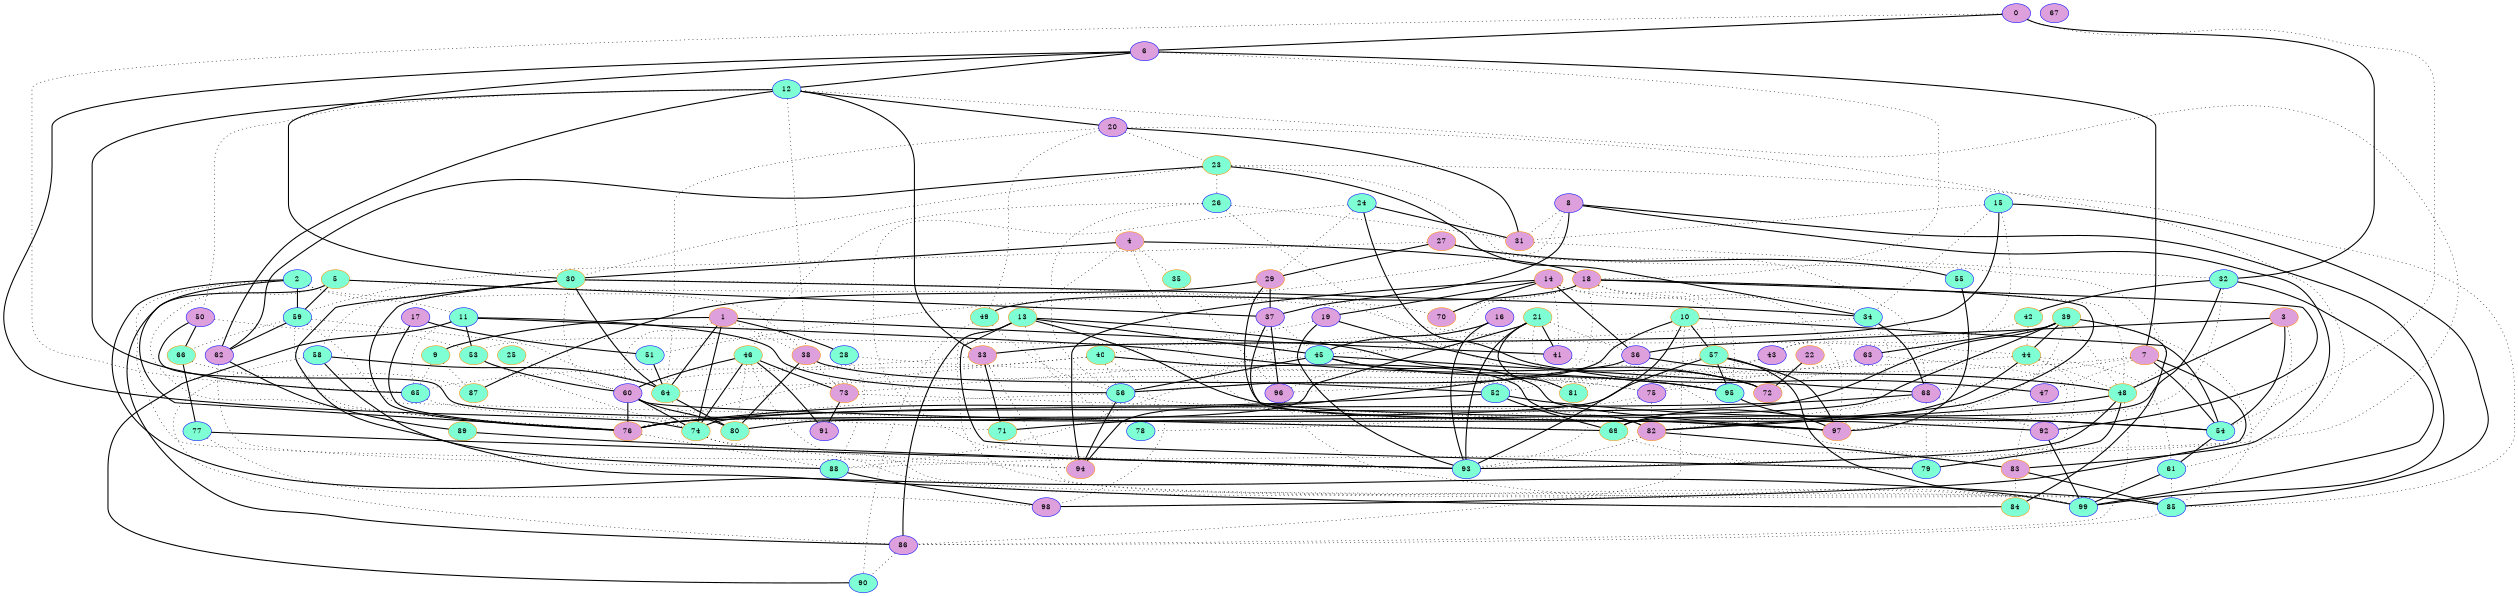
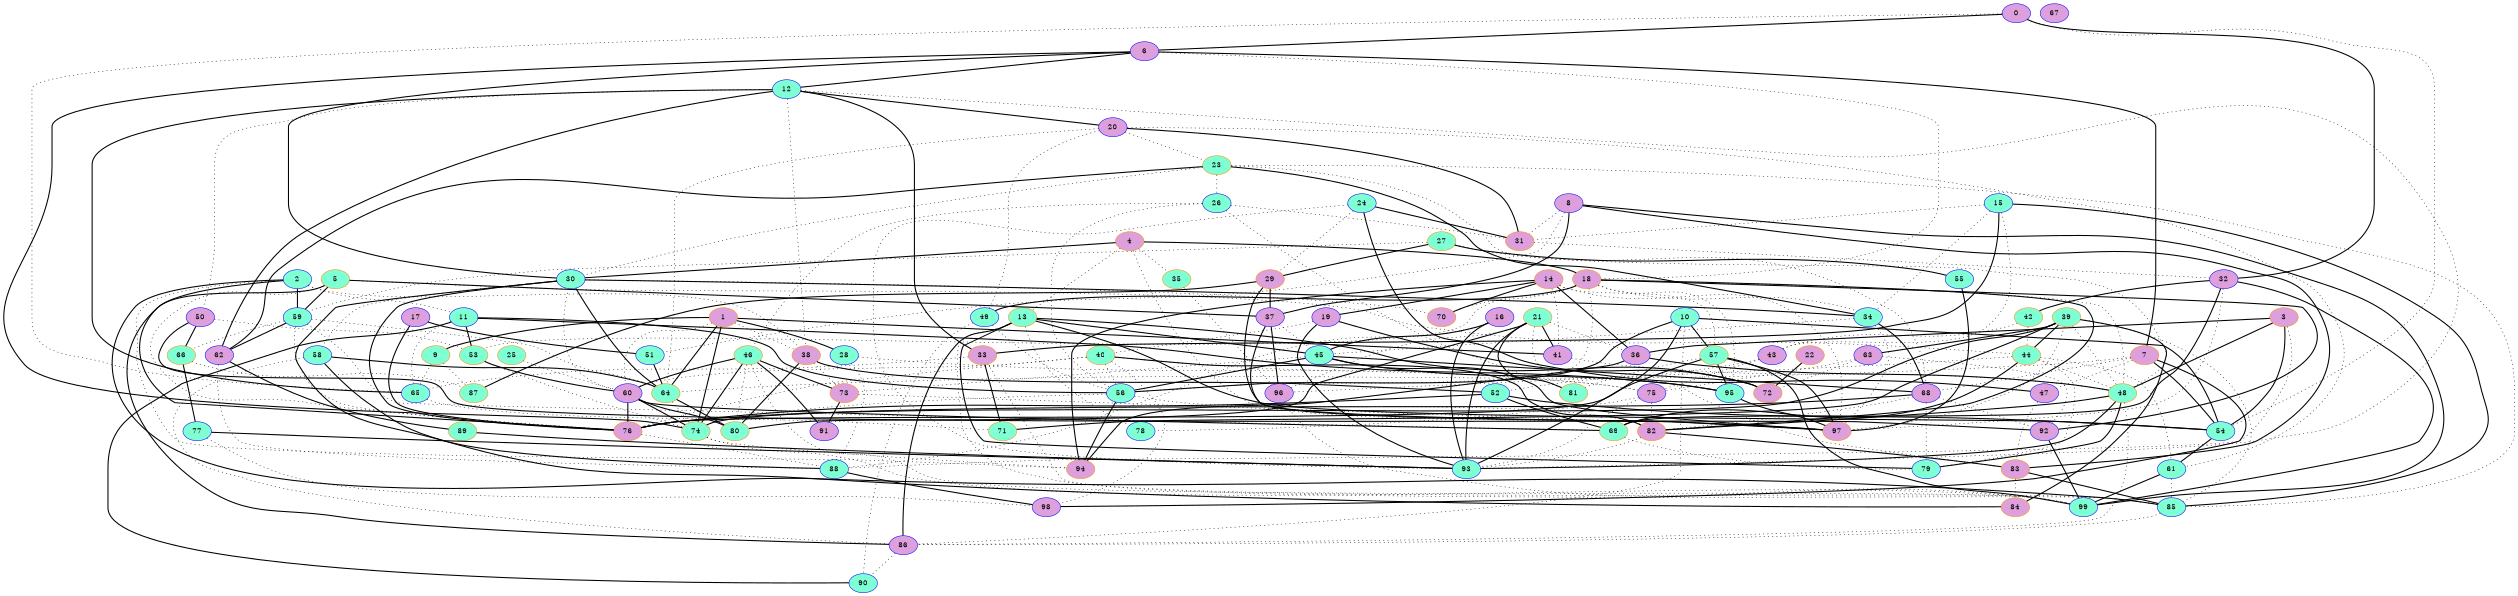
(1442, 241) -> (1442, 241)
(571, 279) -> (571, 279)
(2224, 279) -> (2224, 279)
(985, 317) -> (985, 317)
(1685, 317) -> (1685, 317)
(2015, 507) -> (2015, 507)
